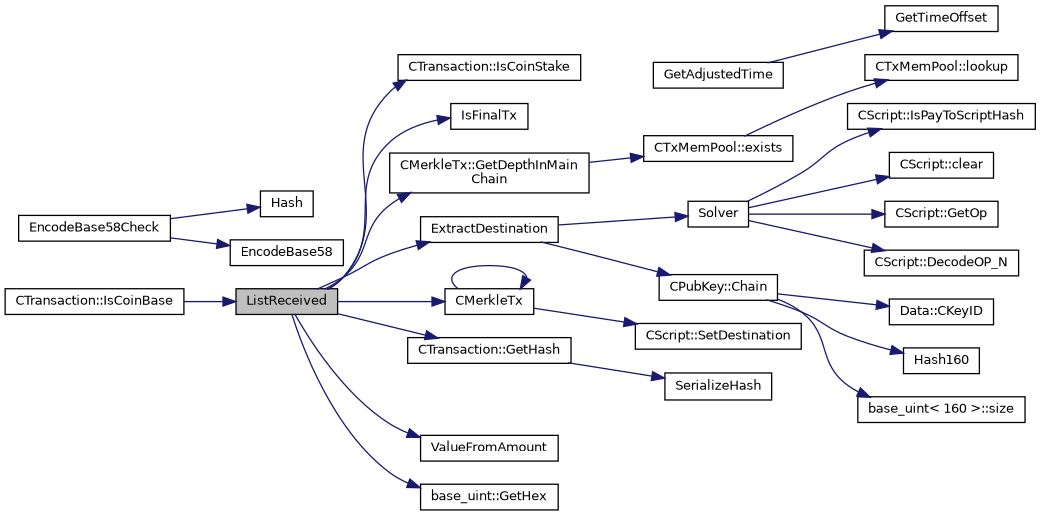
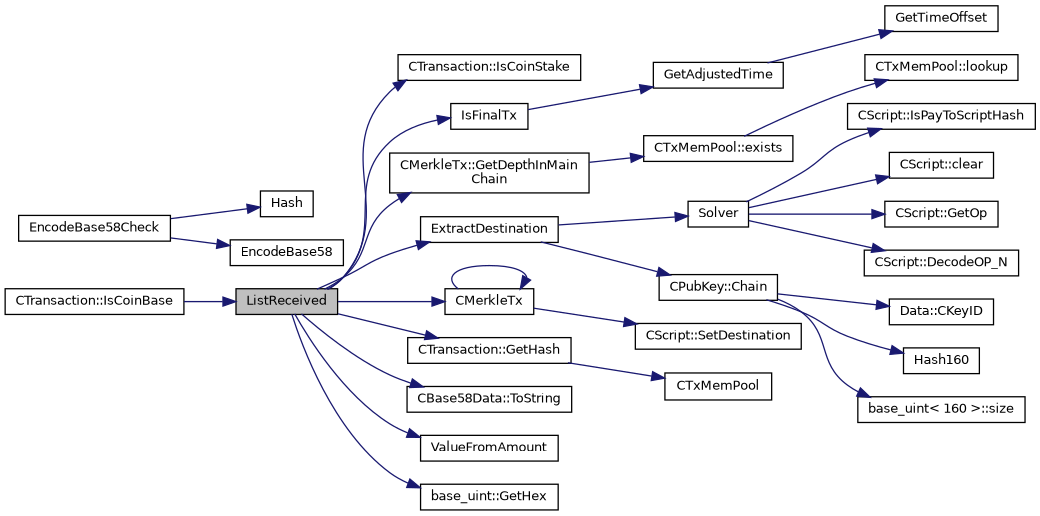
none -> (584, 99)
(718, 386) -> (718, 386)
none -> (489, 399)
